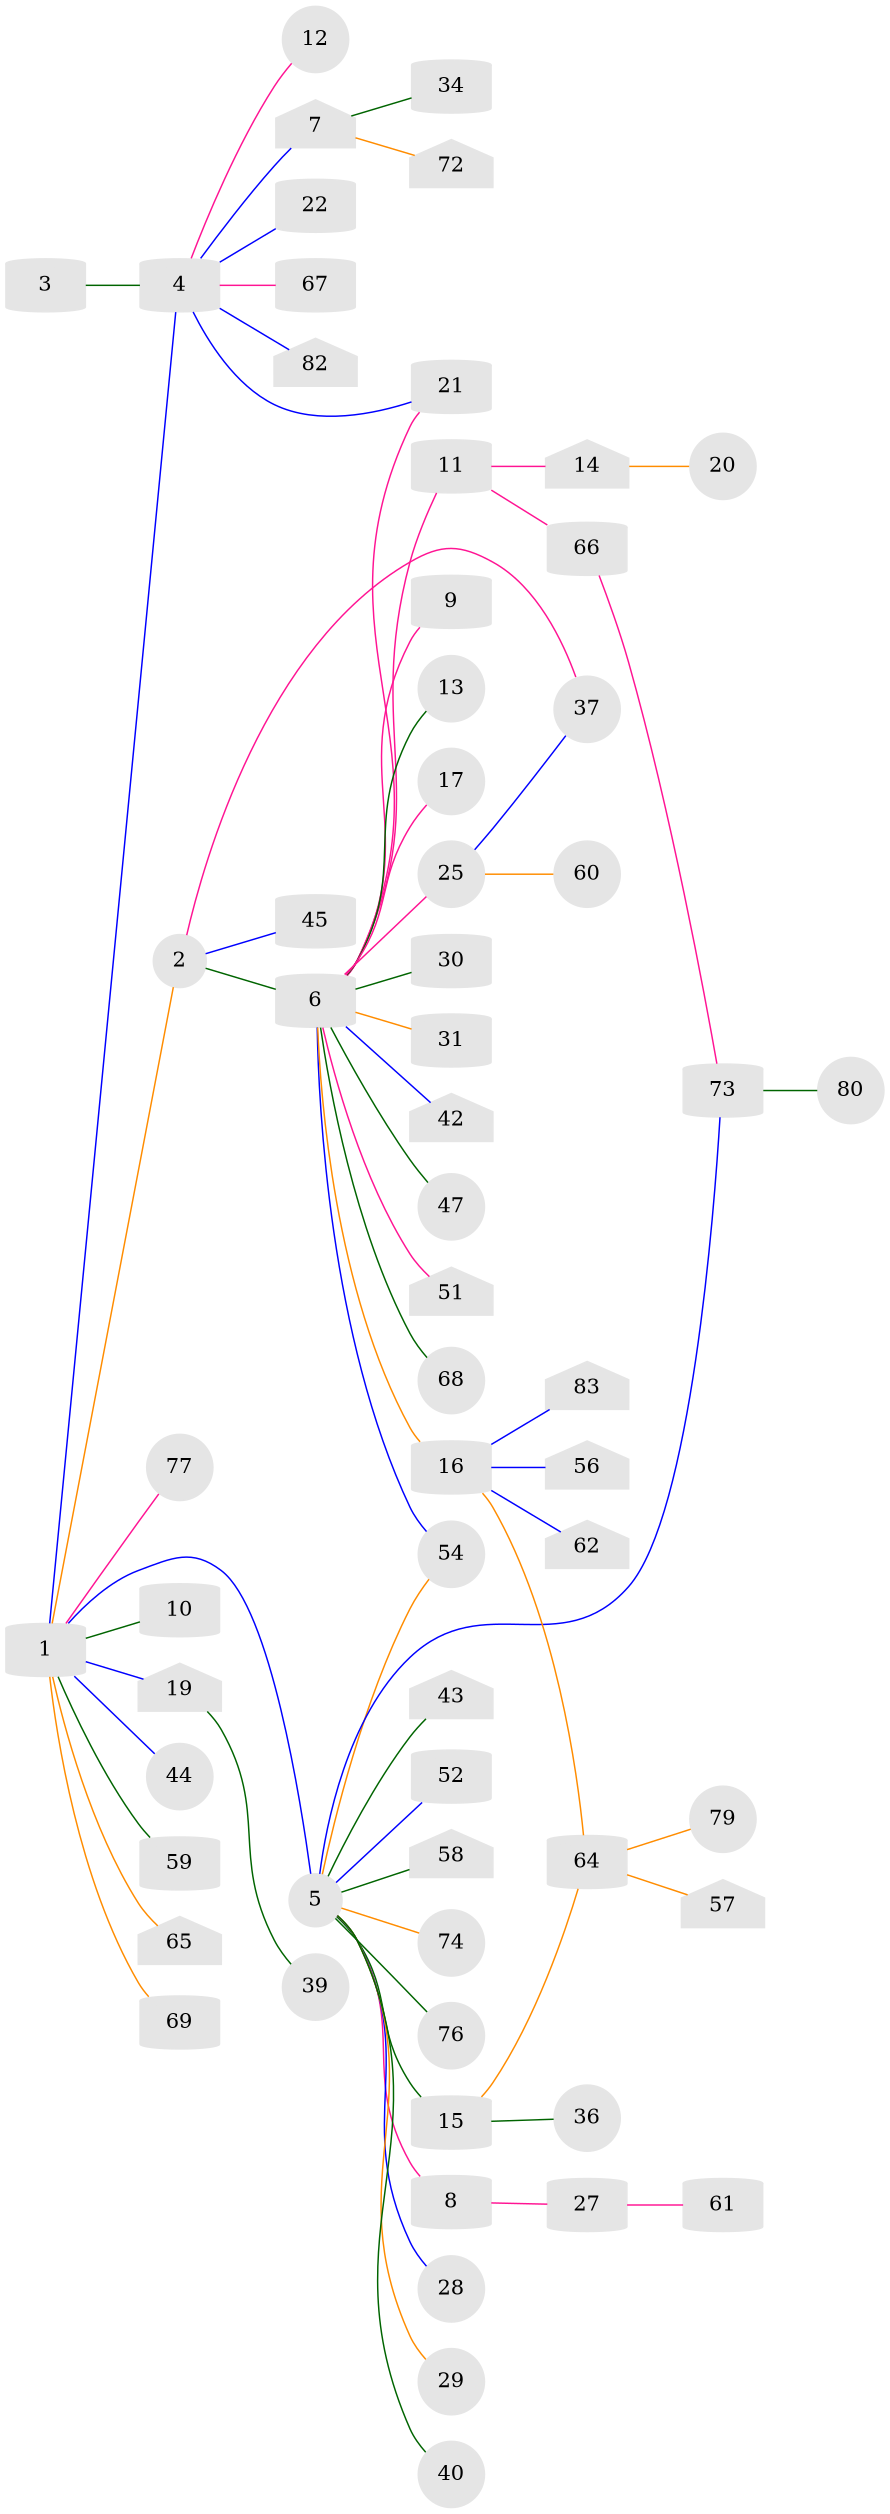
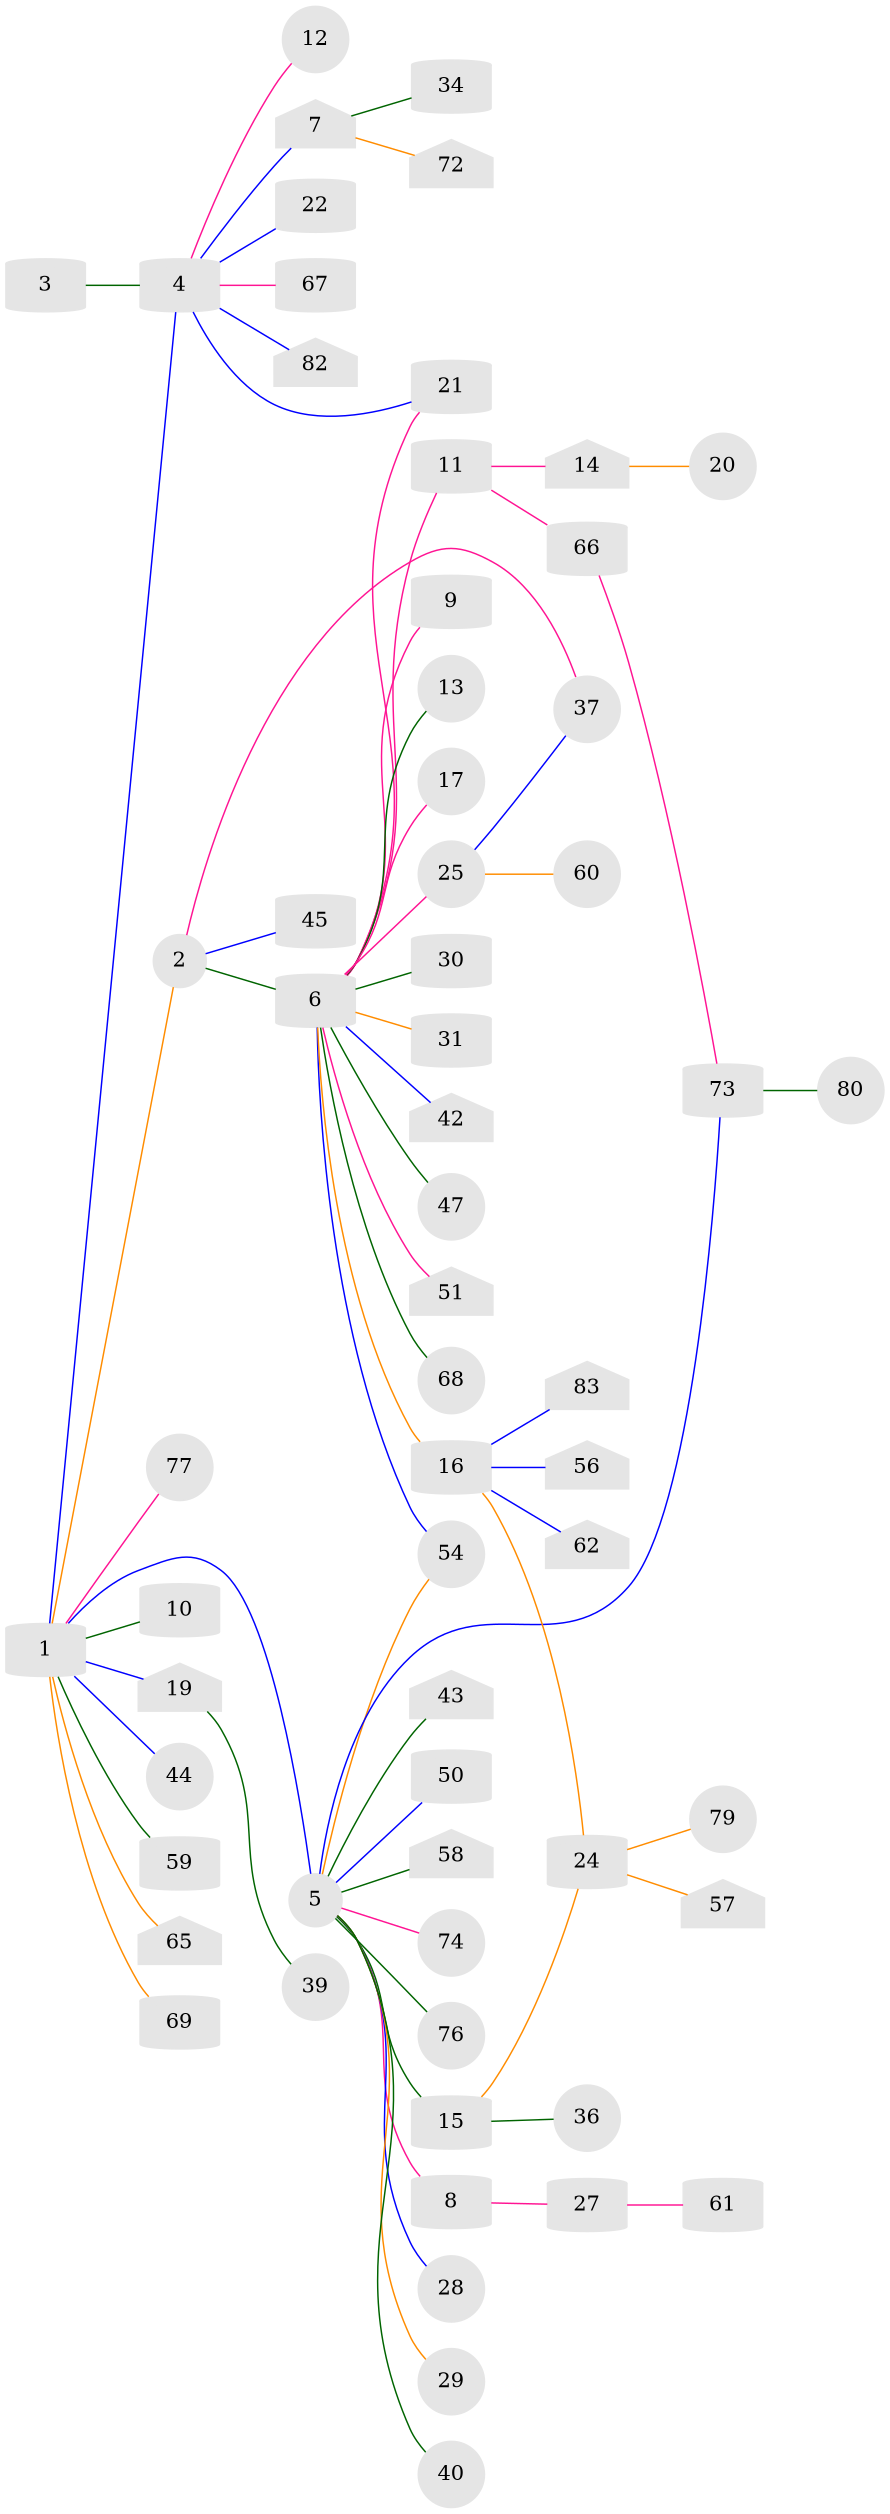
(451, 1777) -> (451, 1777)
(587, 1862) -> (587, 1862)
(380, 1921) -> (380, 1921)
